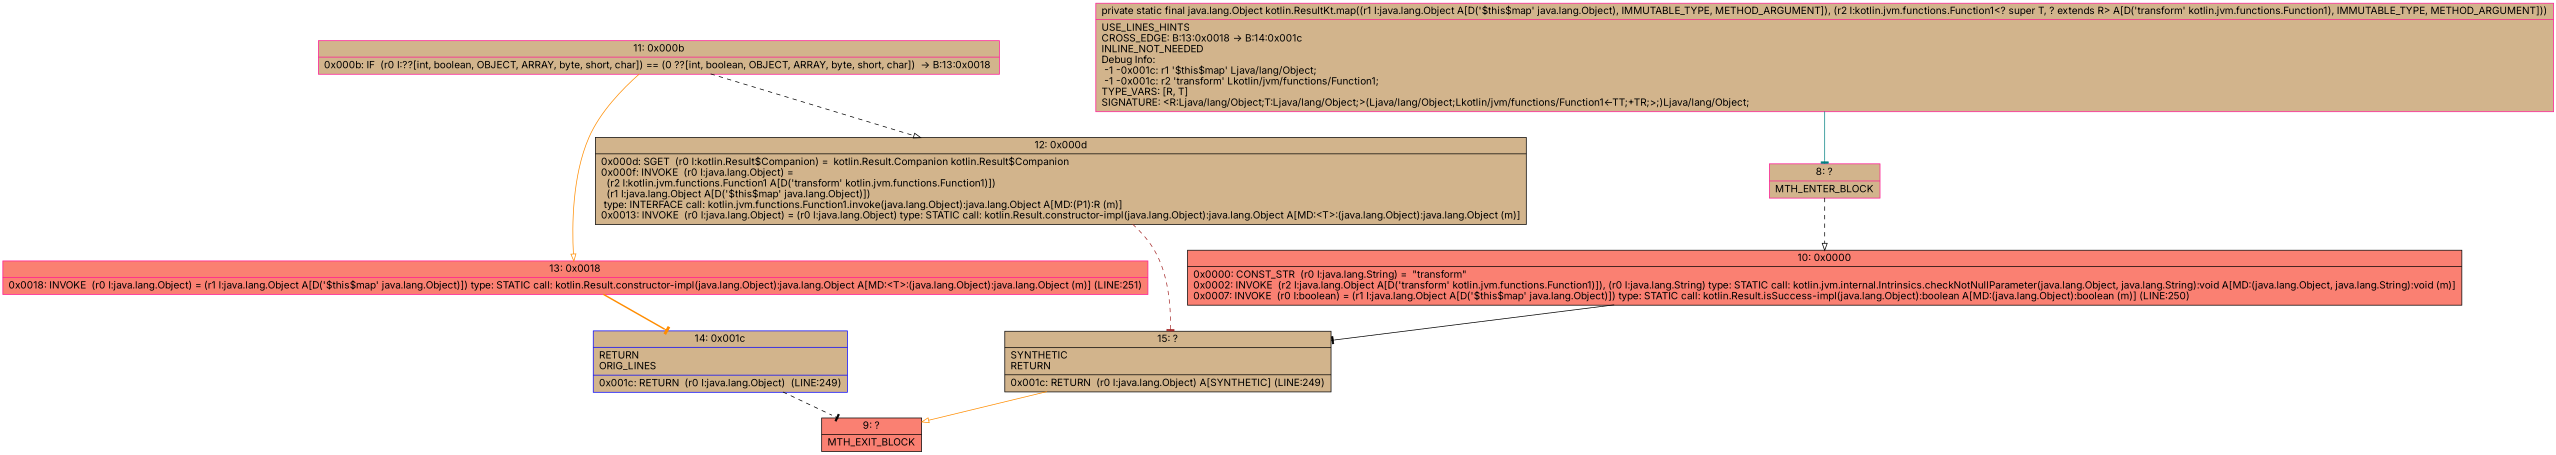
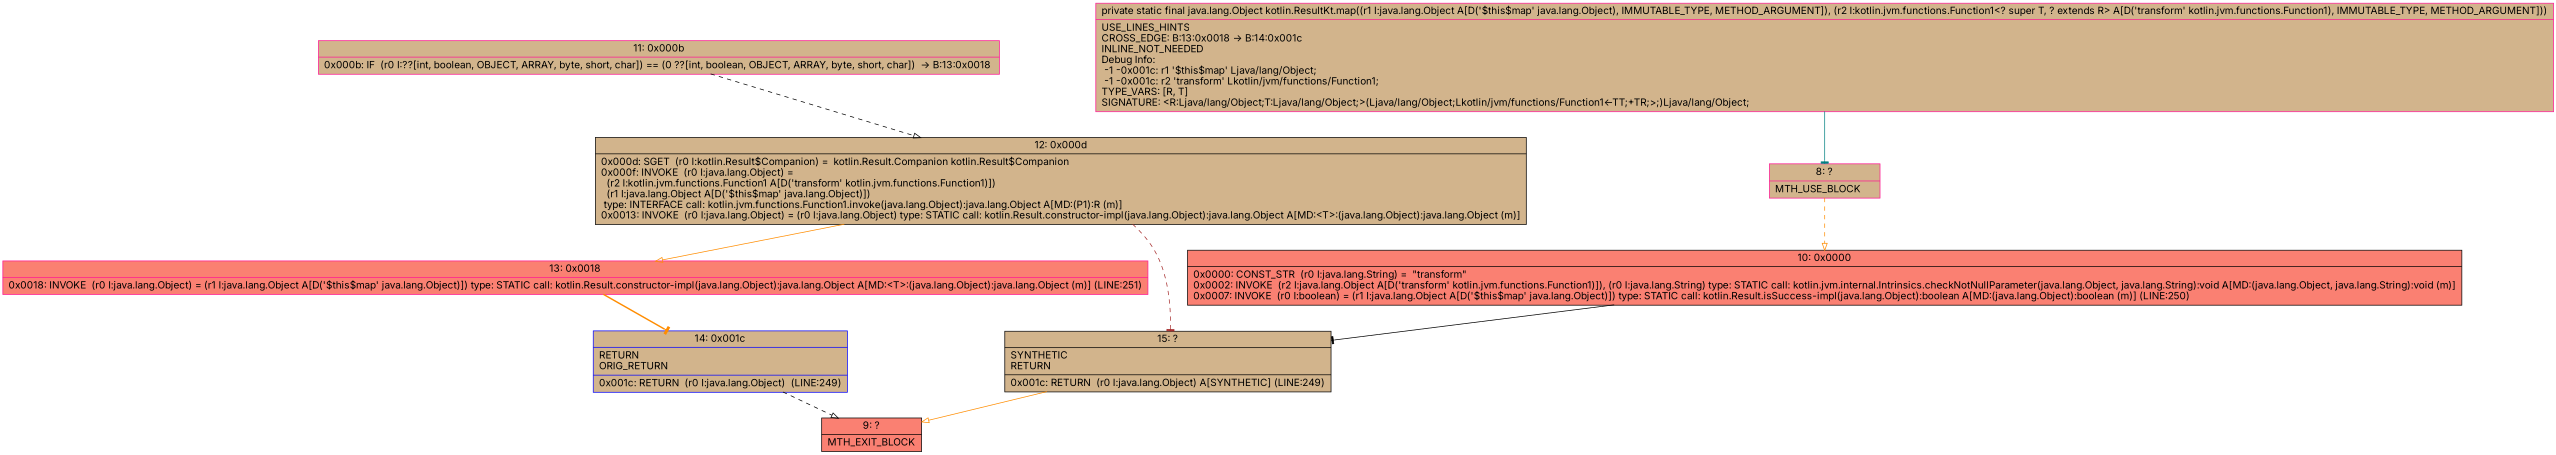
(583, 155) -> (753, 242)
(1825, 189) -> (1818, 189)
(1825, 221) -> (1825, 221)
(628, 366) -> (634, 366)
(807, 404) -> (807, 404)
